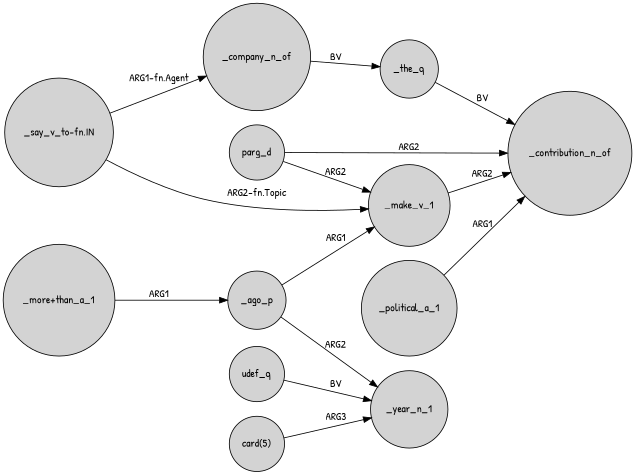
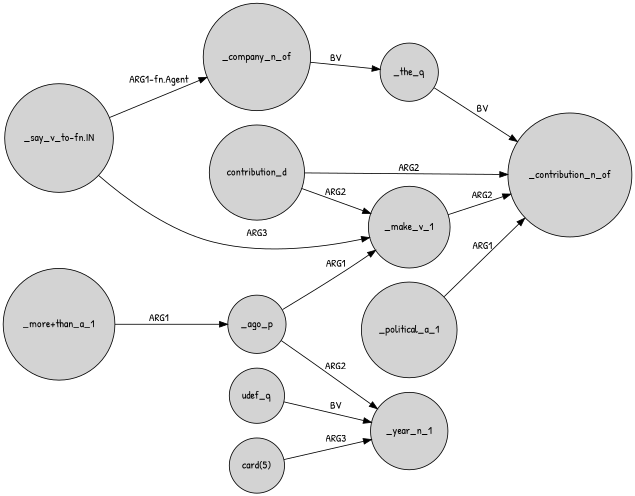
(257, 152) -> (257, 173)
(257, 193) -> (257, 233)
